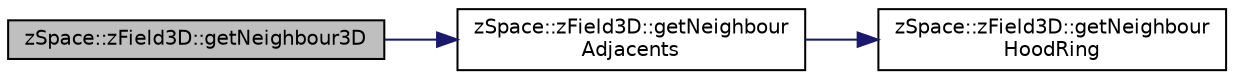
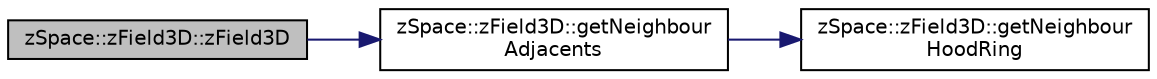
(196, 40) -> (158, 40)
